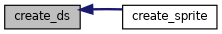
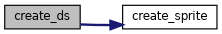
(107, 9) -> (95, 25)
